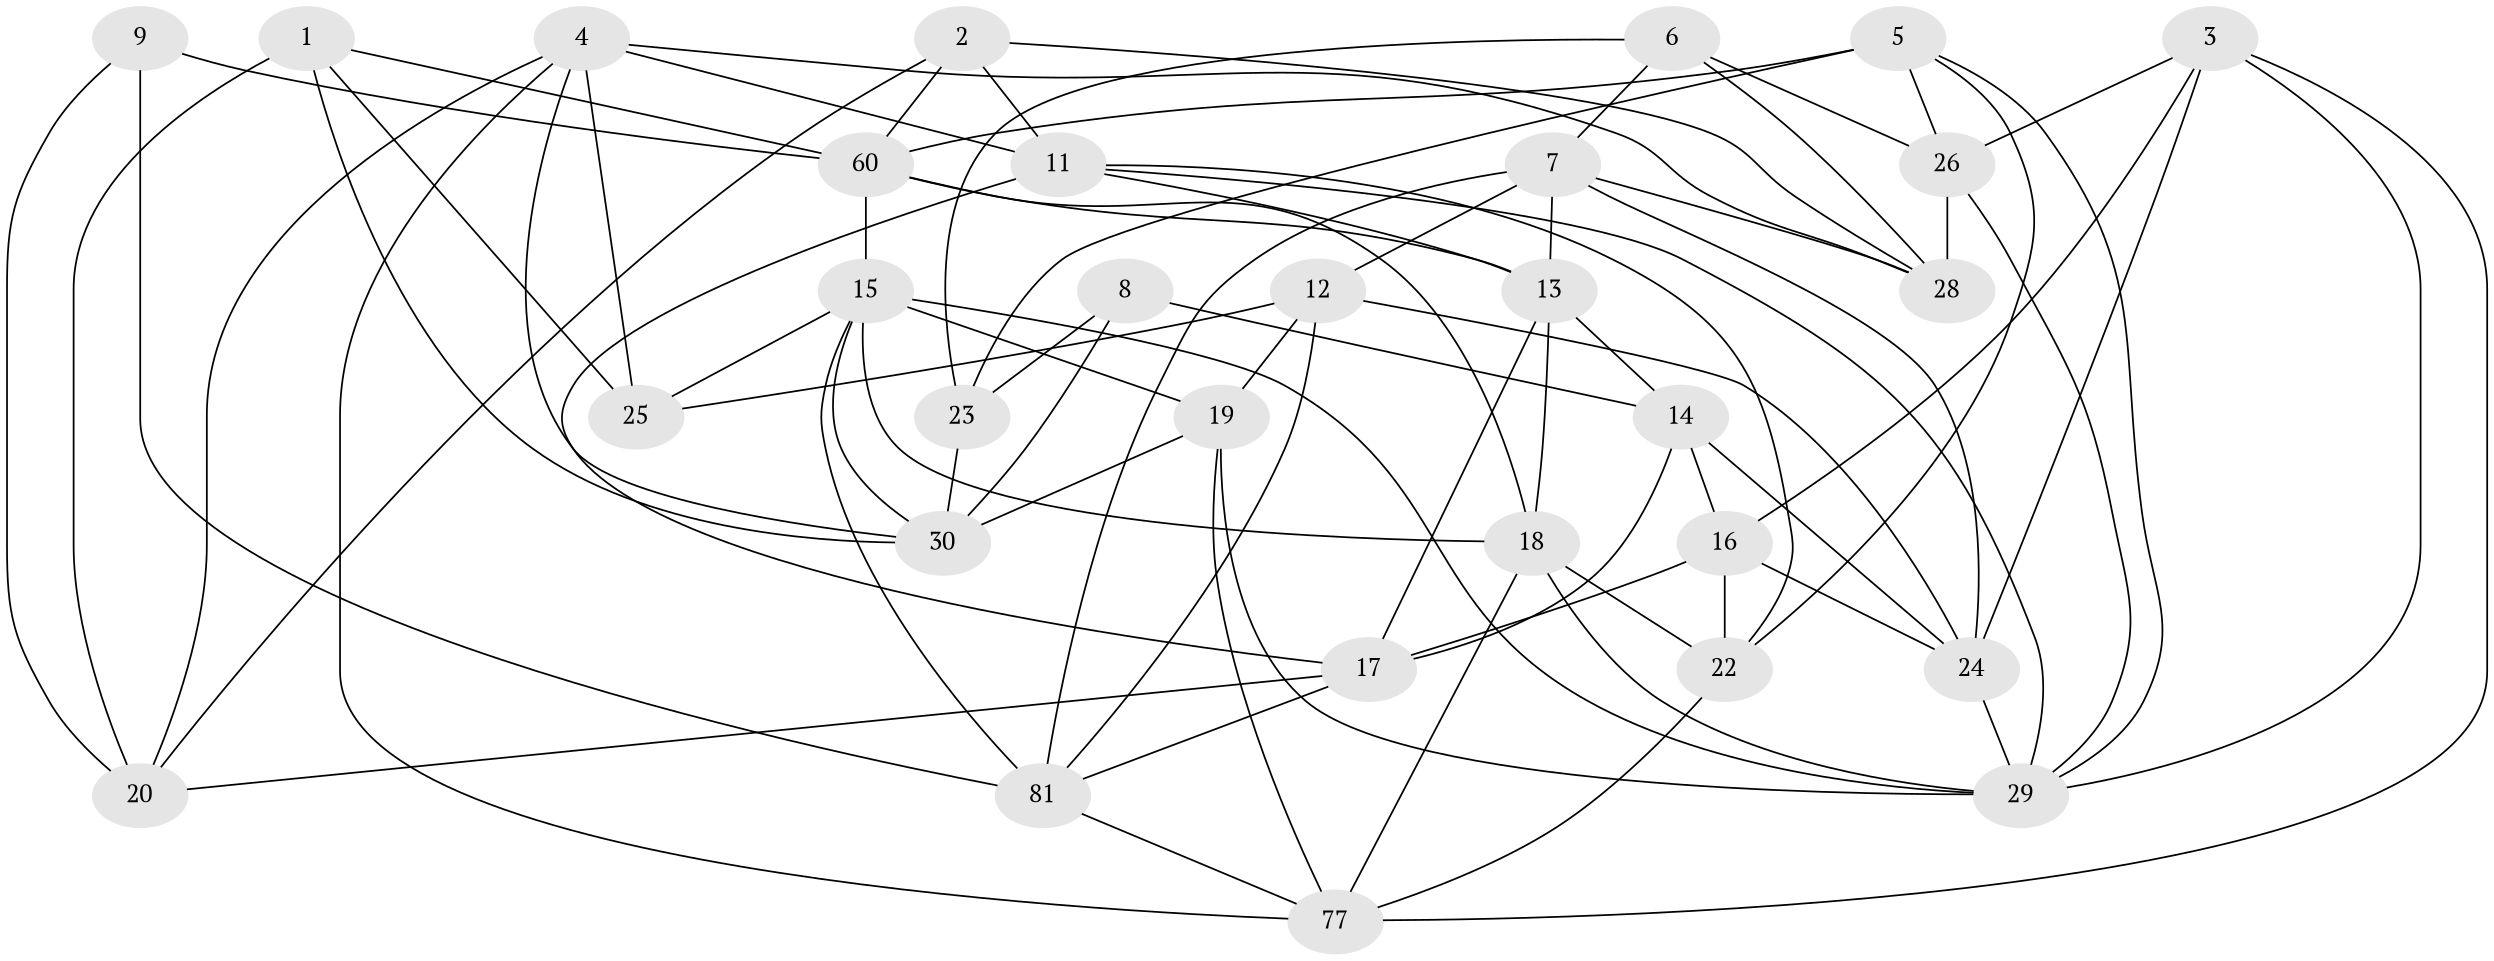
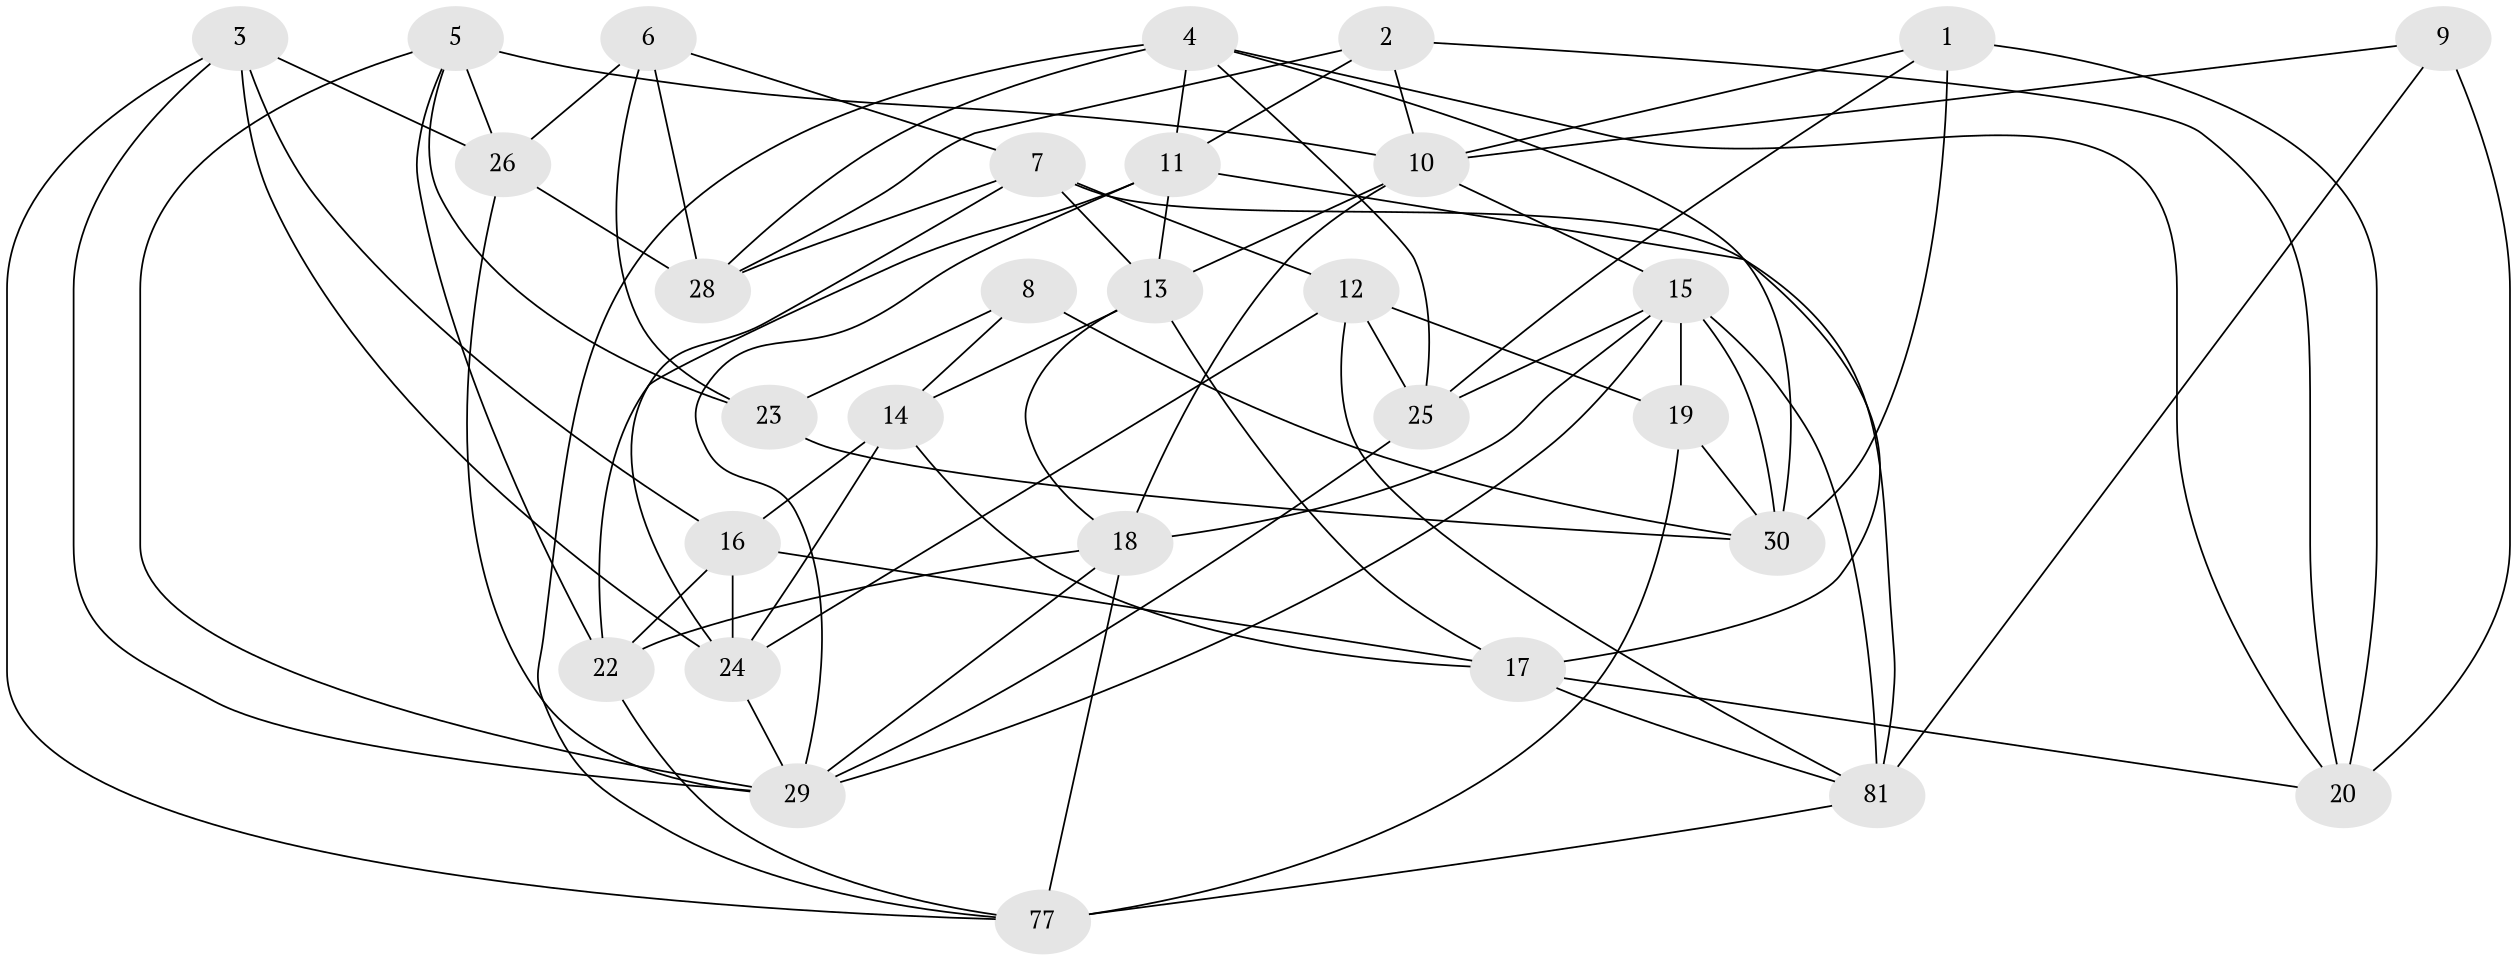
(866, 165) -> (1422, 165)
(1498, 764) -> (1120, 621)
